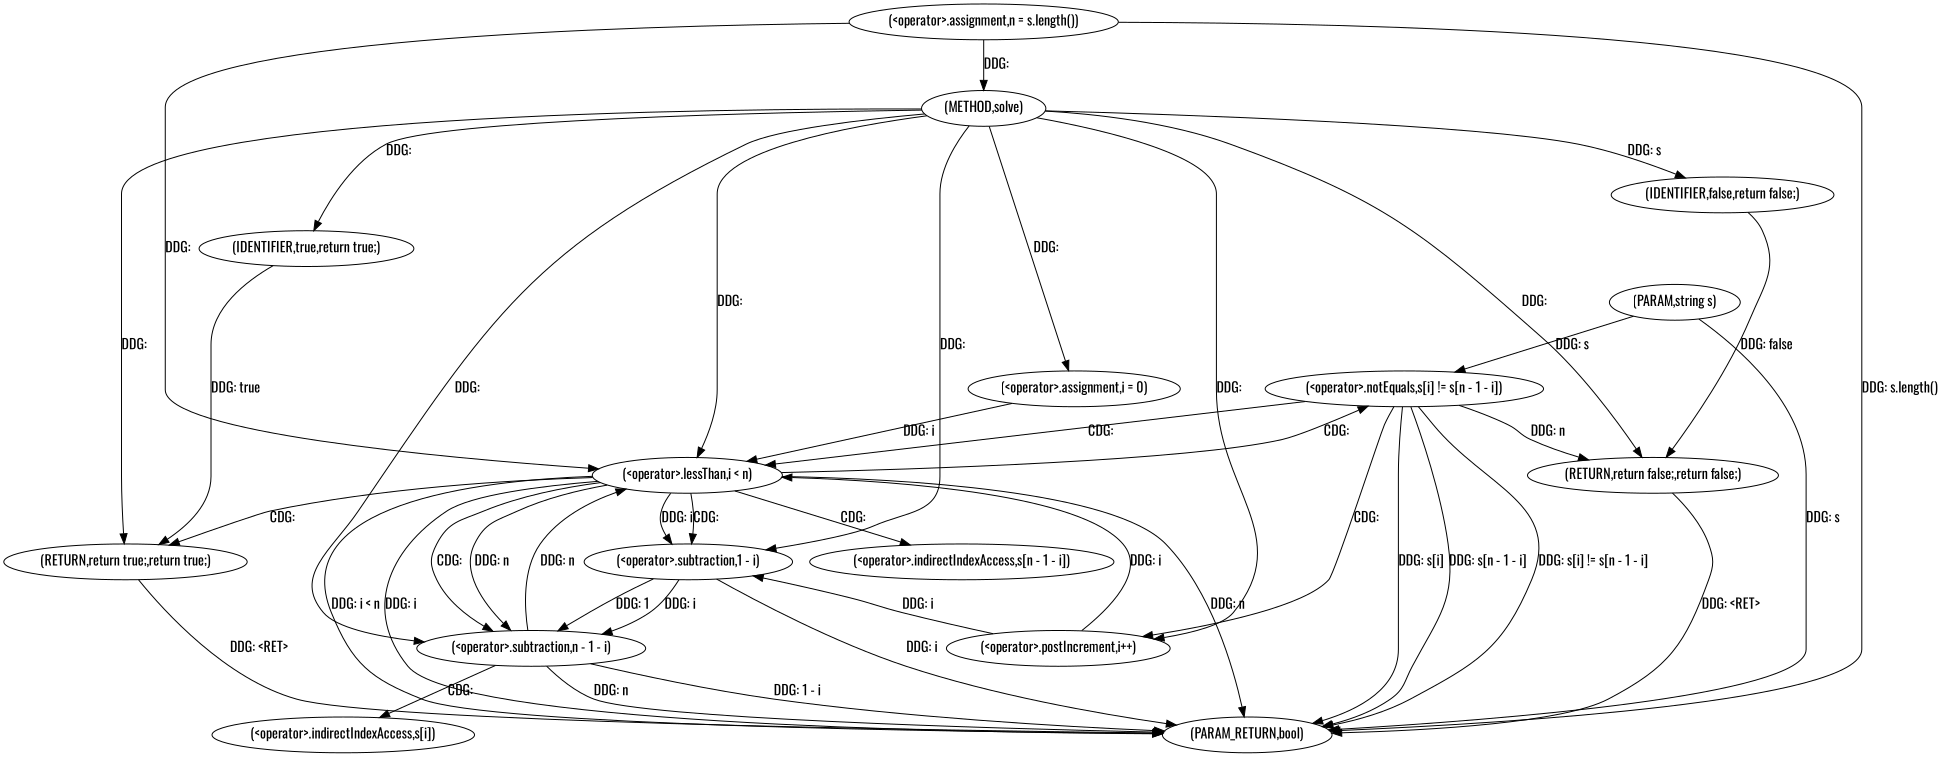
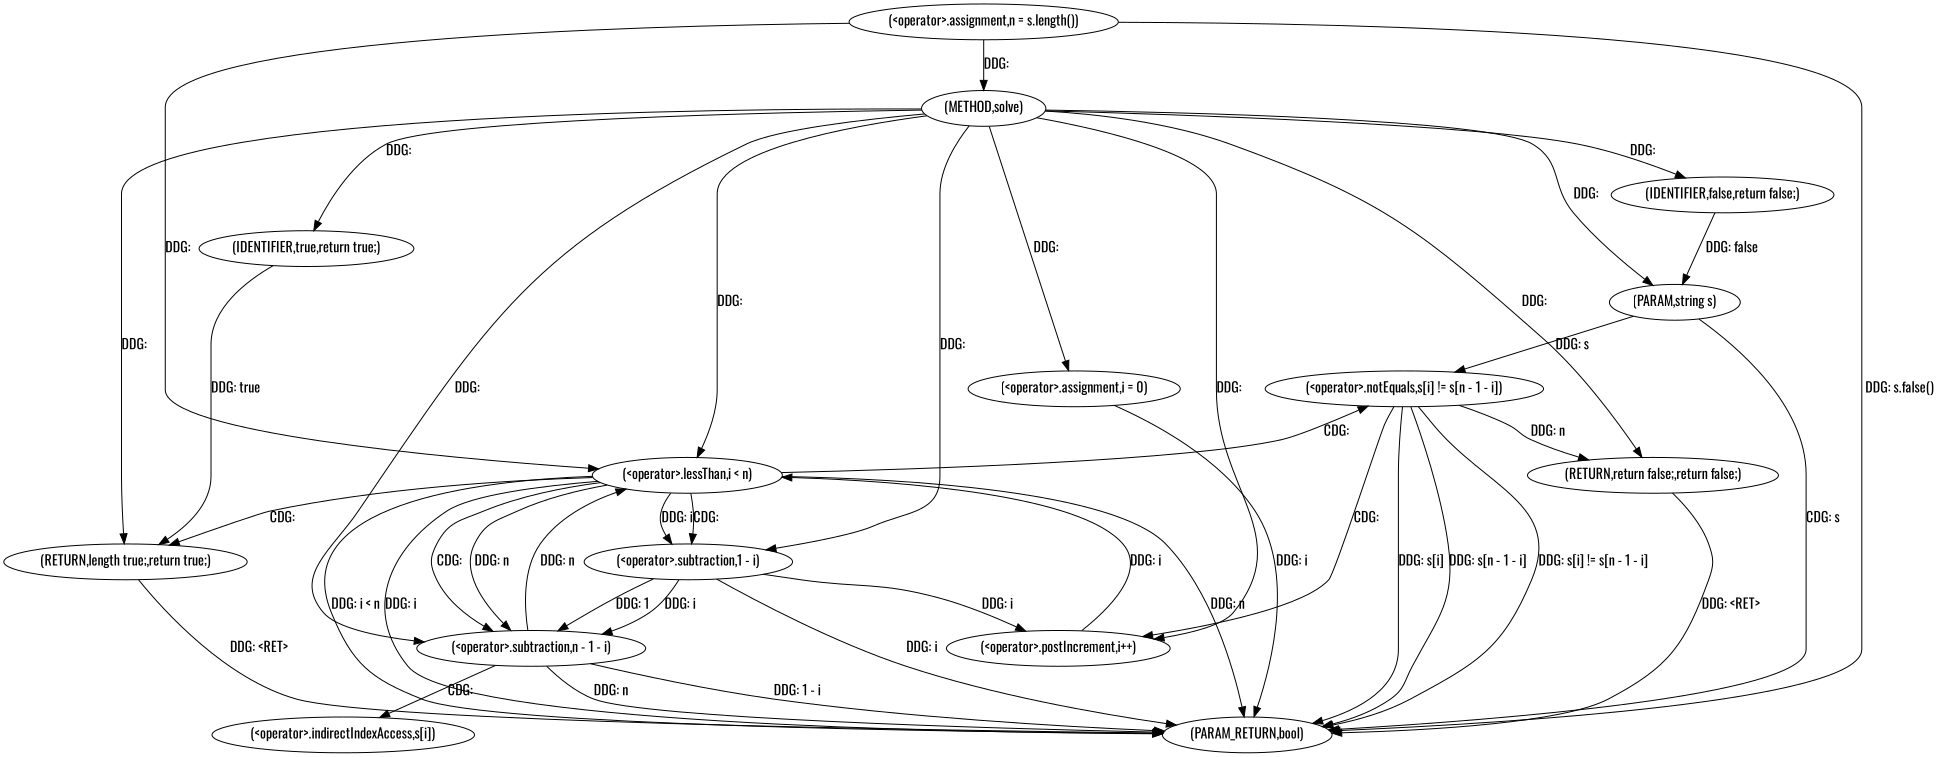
none -> (1542, 151)
(1645, 152) -> (1645, 152)
(1743, 335) -> (1701, 244)
(1900, 389) -> (1900, 389)
(884, 431) -> (1261, 522)
(1041, 433) -> none
(1823, 519) -> (1823, 519)
(125, 562) -> (125, 562)
(962, 562) -> none
(878, 606) -> (893, 588)
